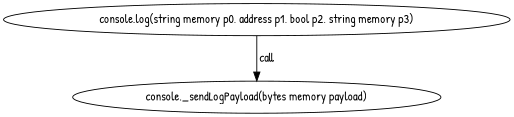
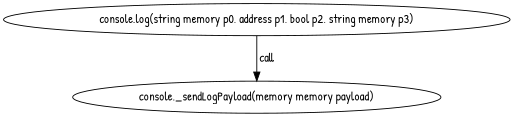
(257, 97) -> (257, 97)
